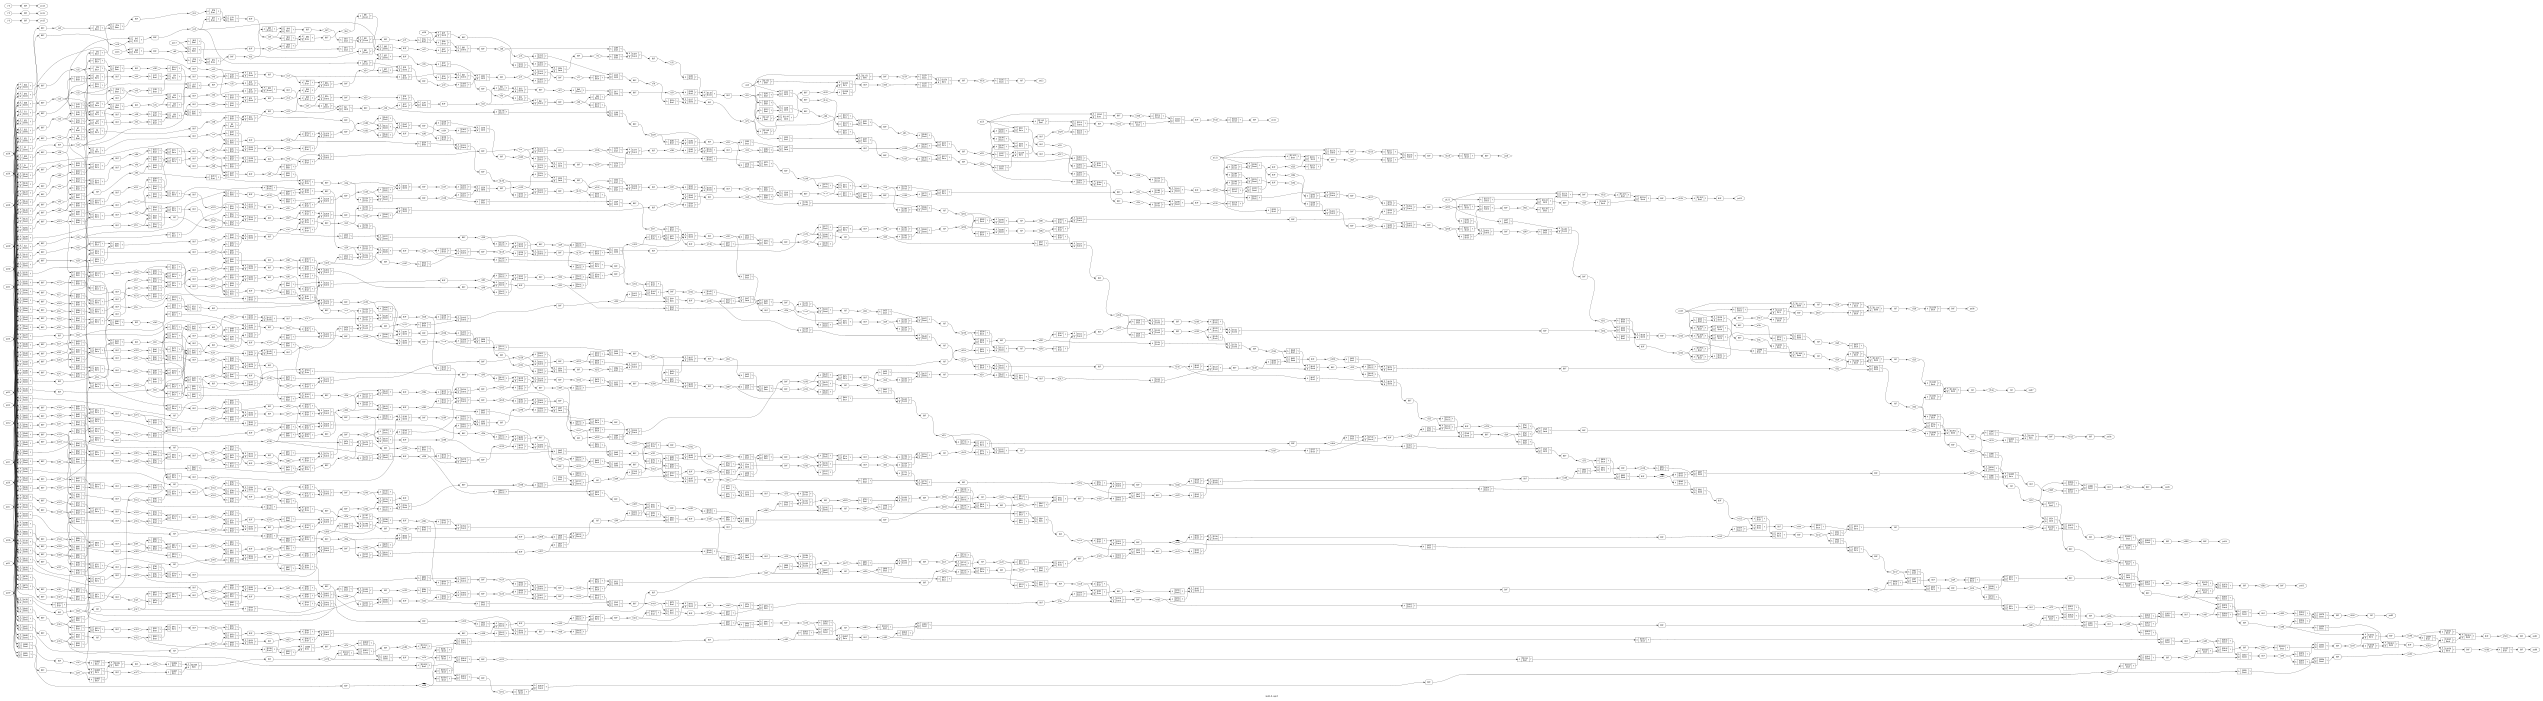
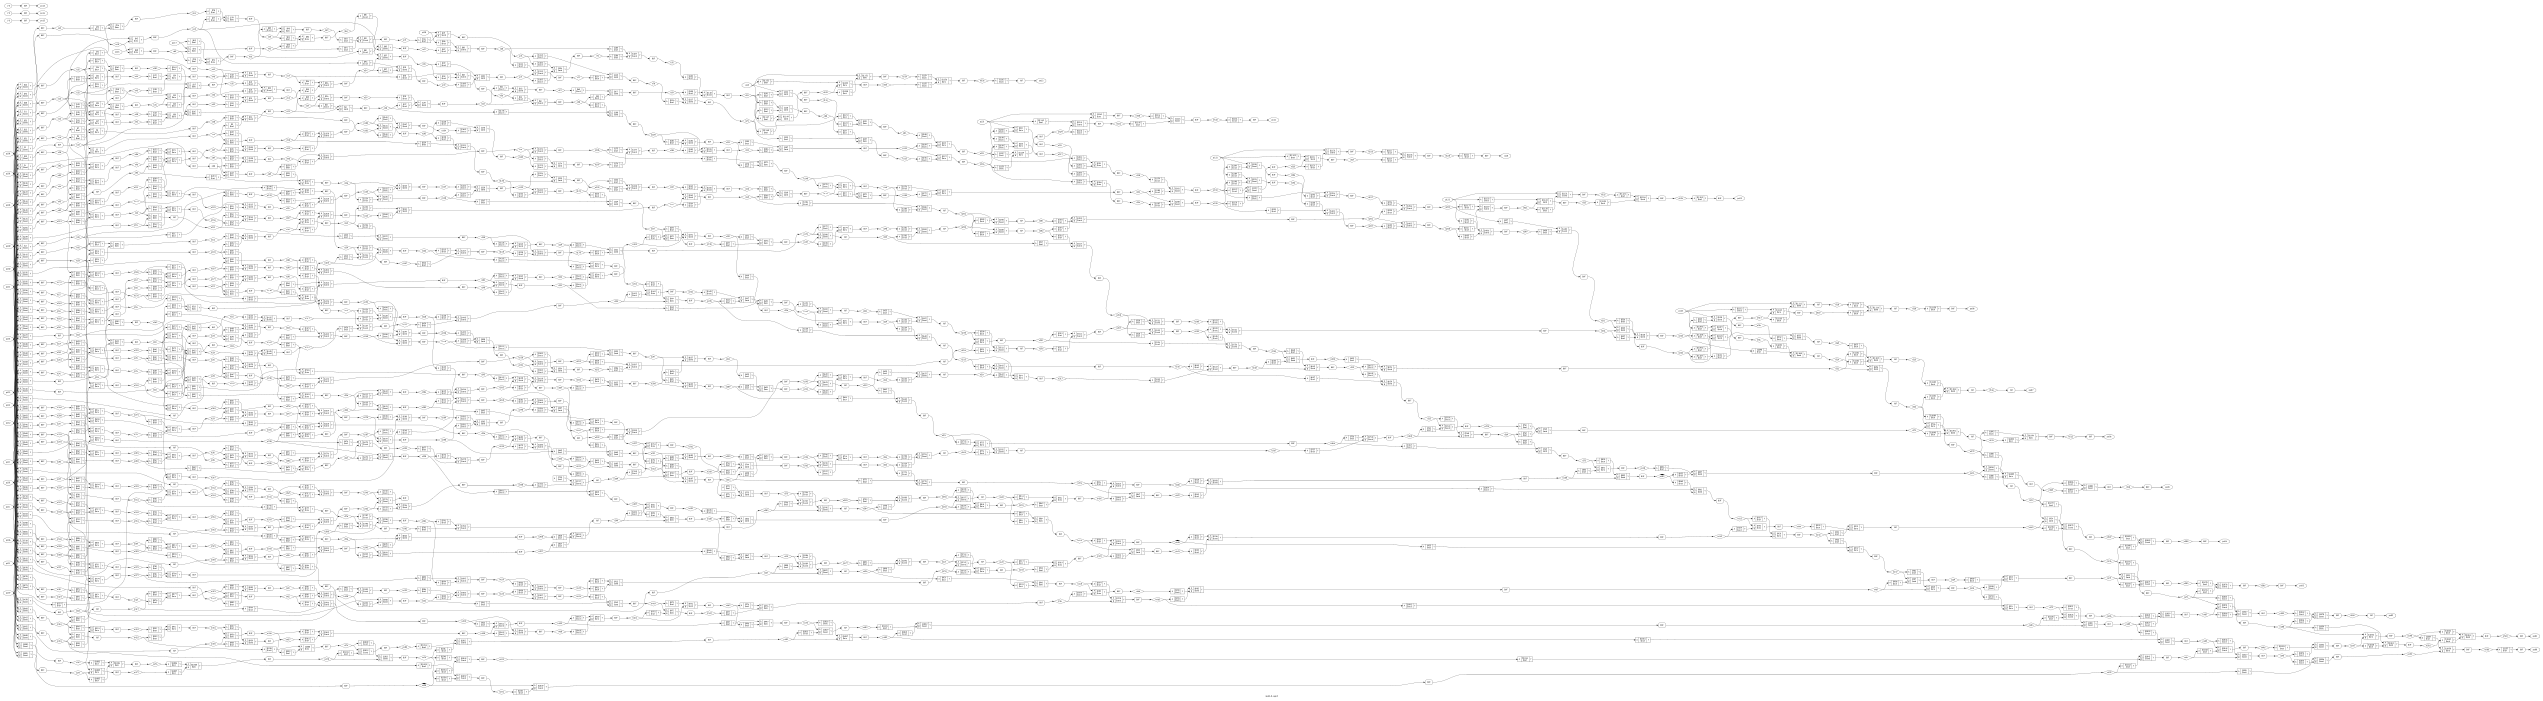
(1506, 156) -> (1506, 156)
(213, 166) -> (213, 166)
